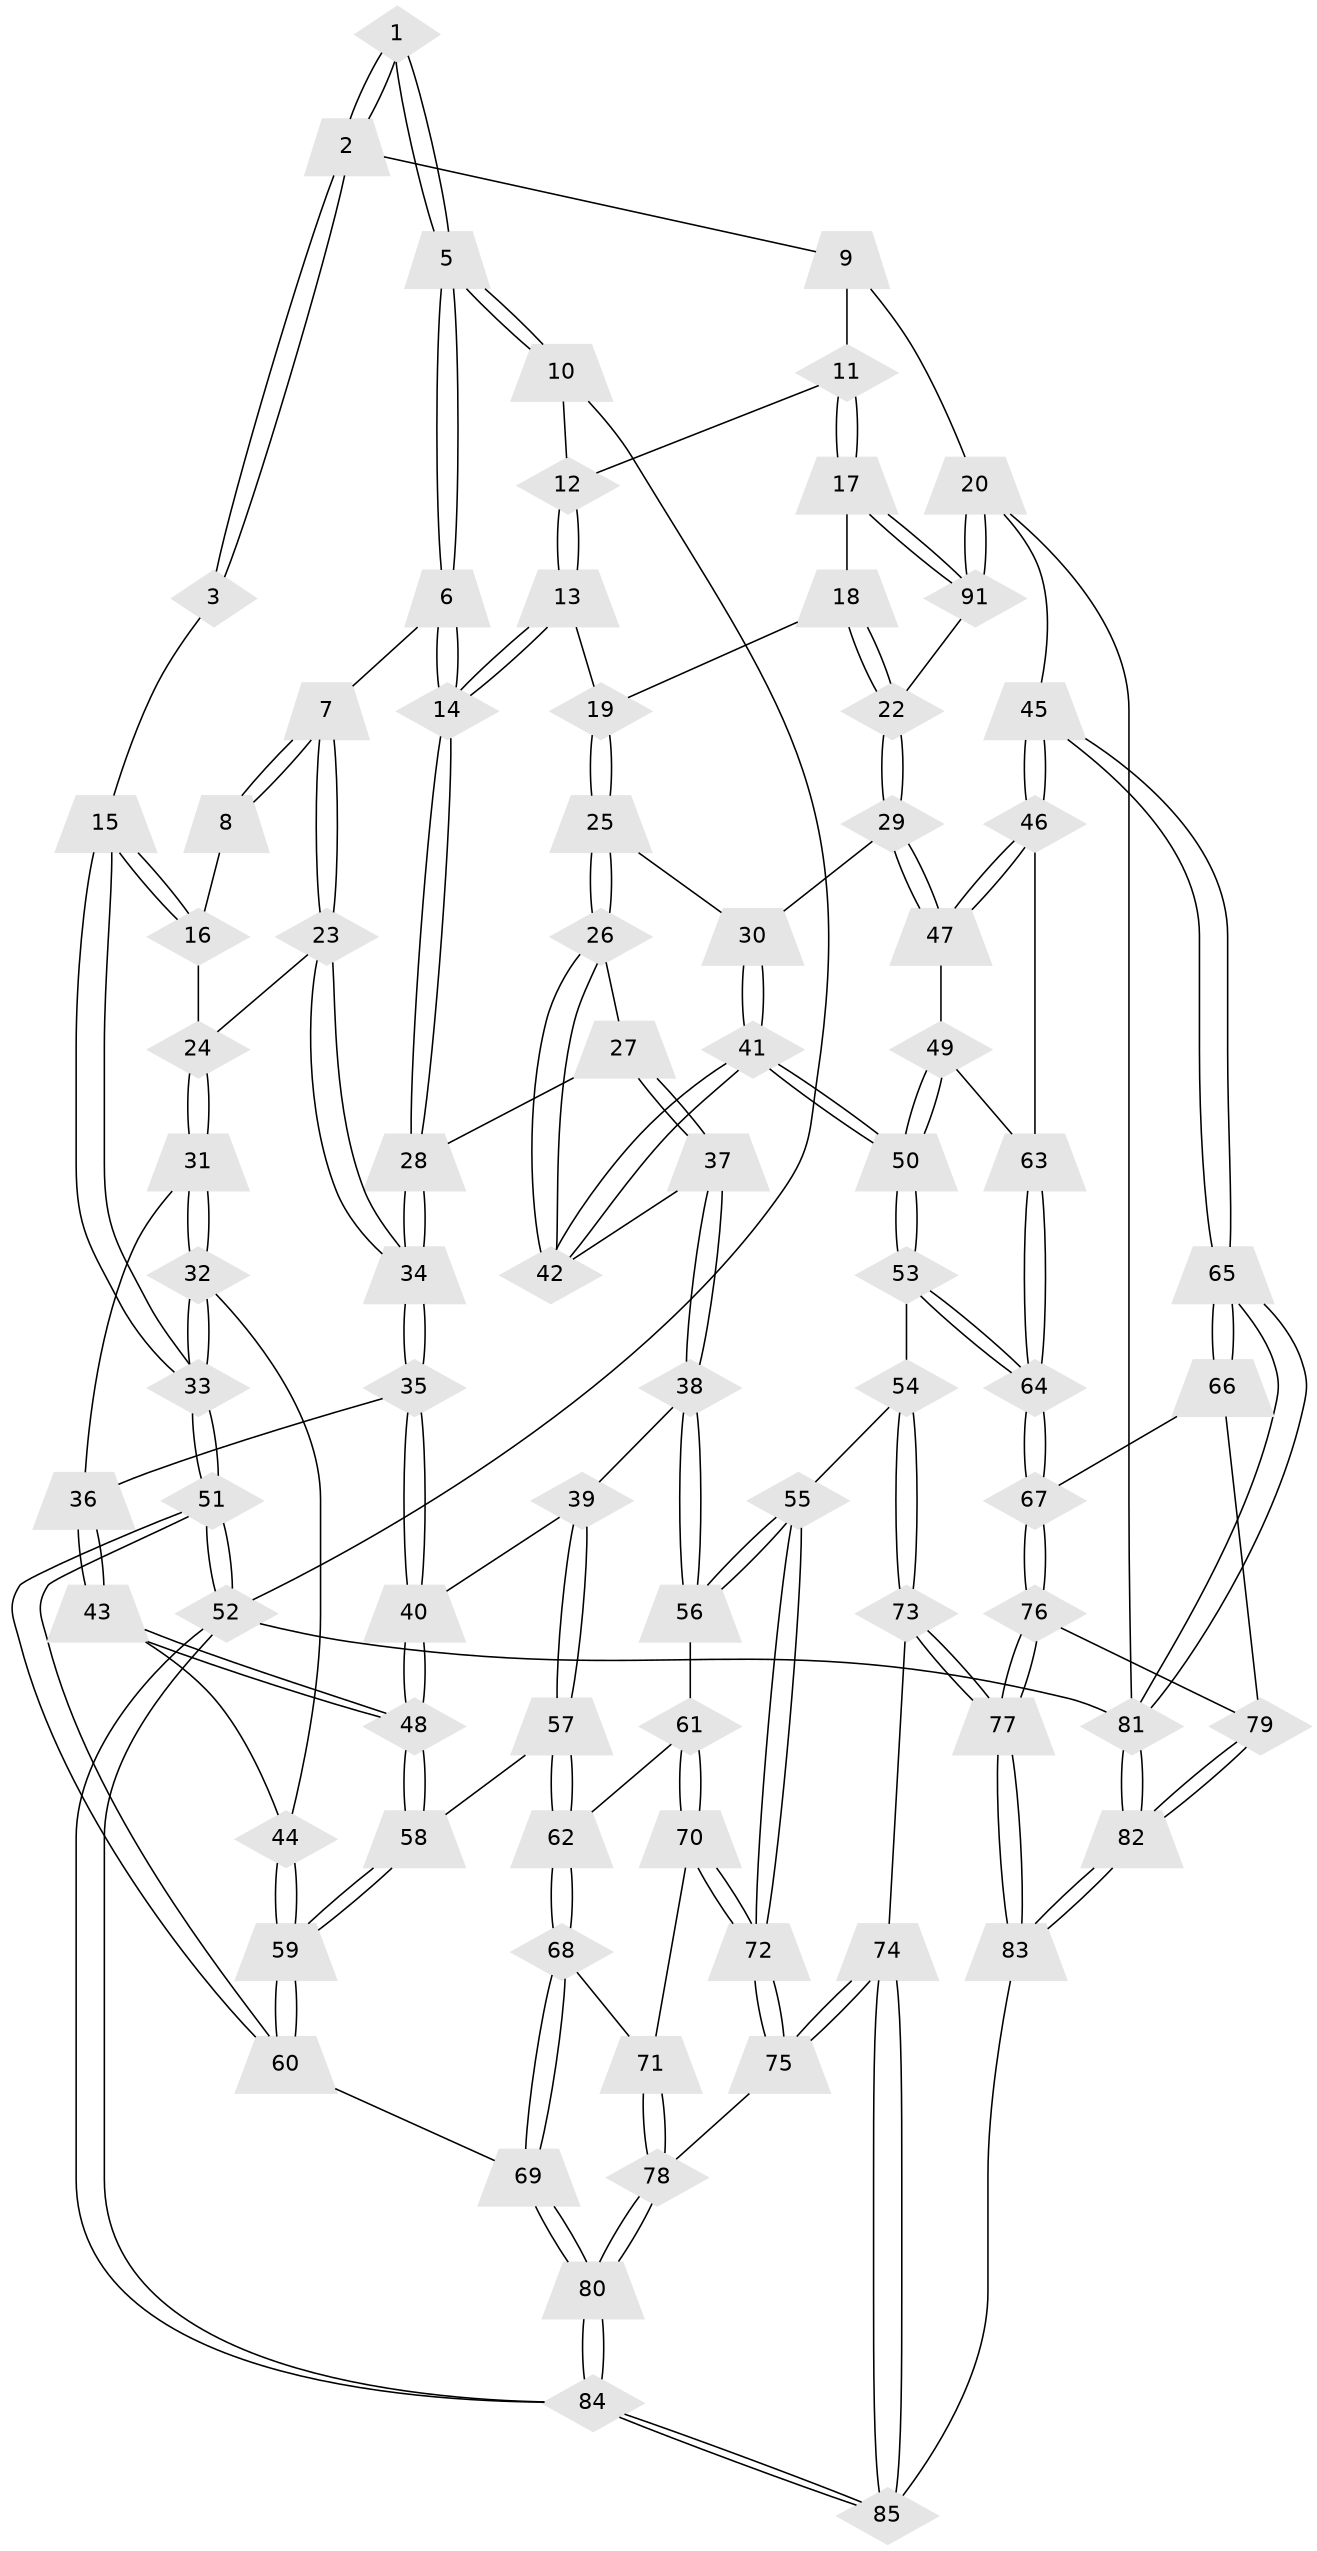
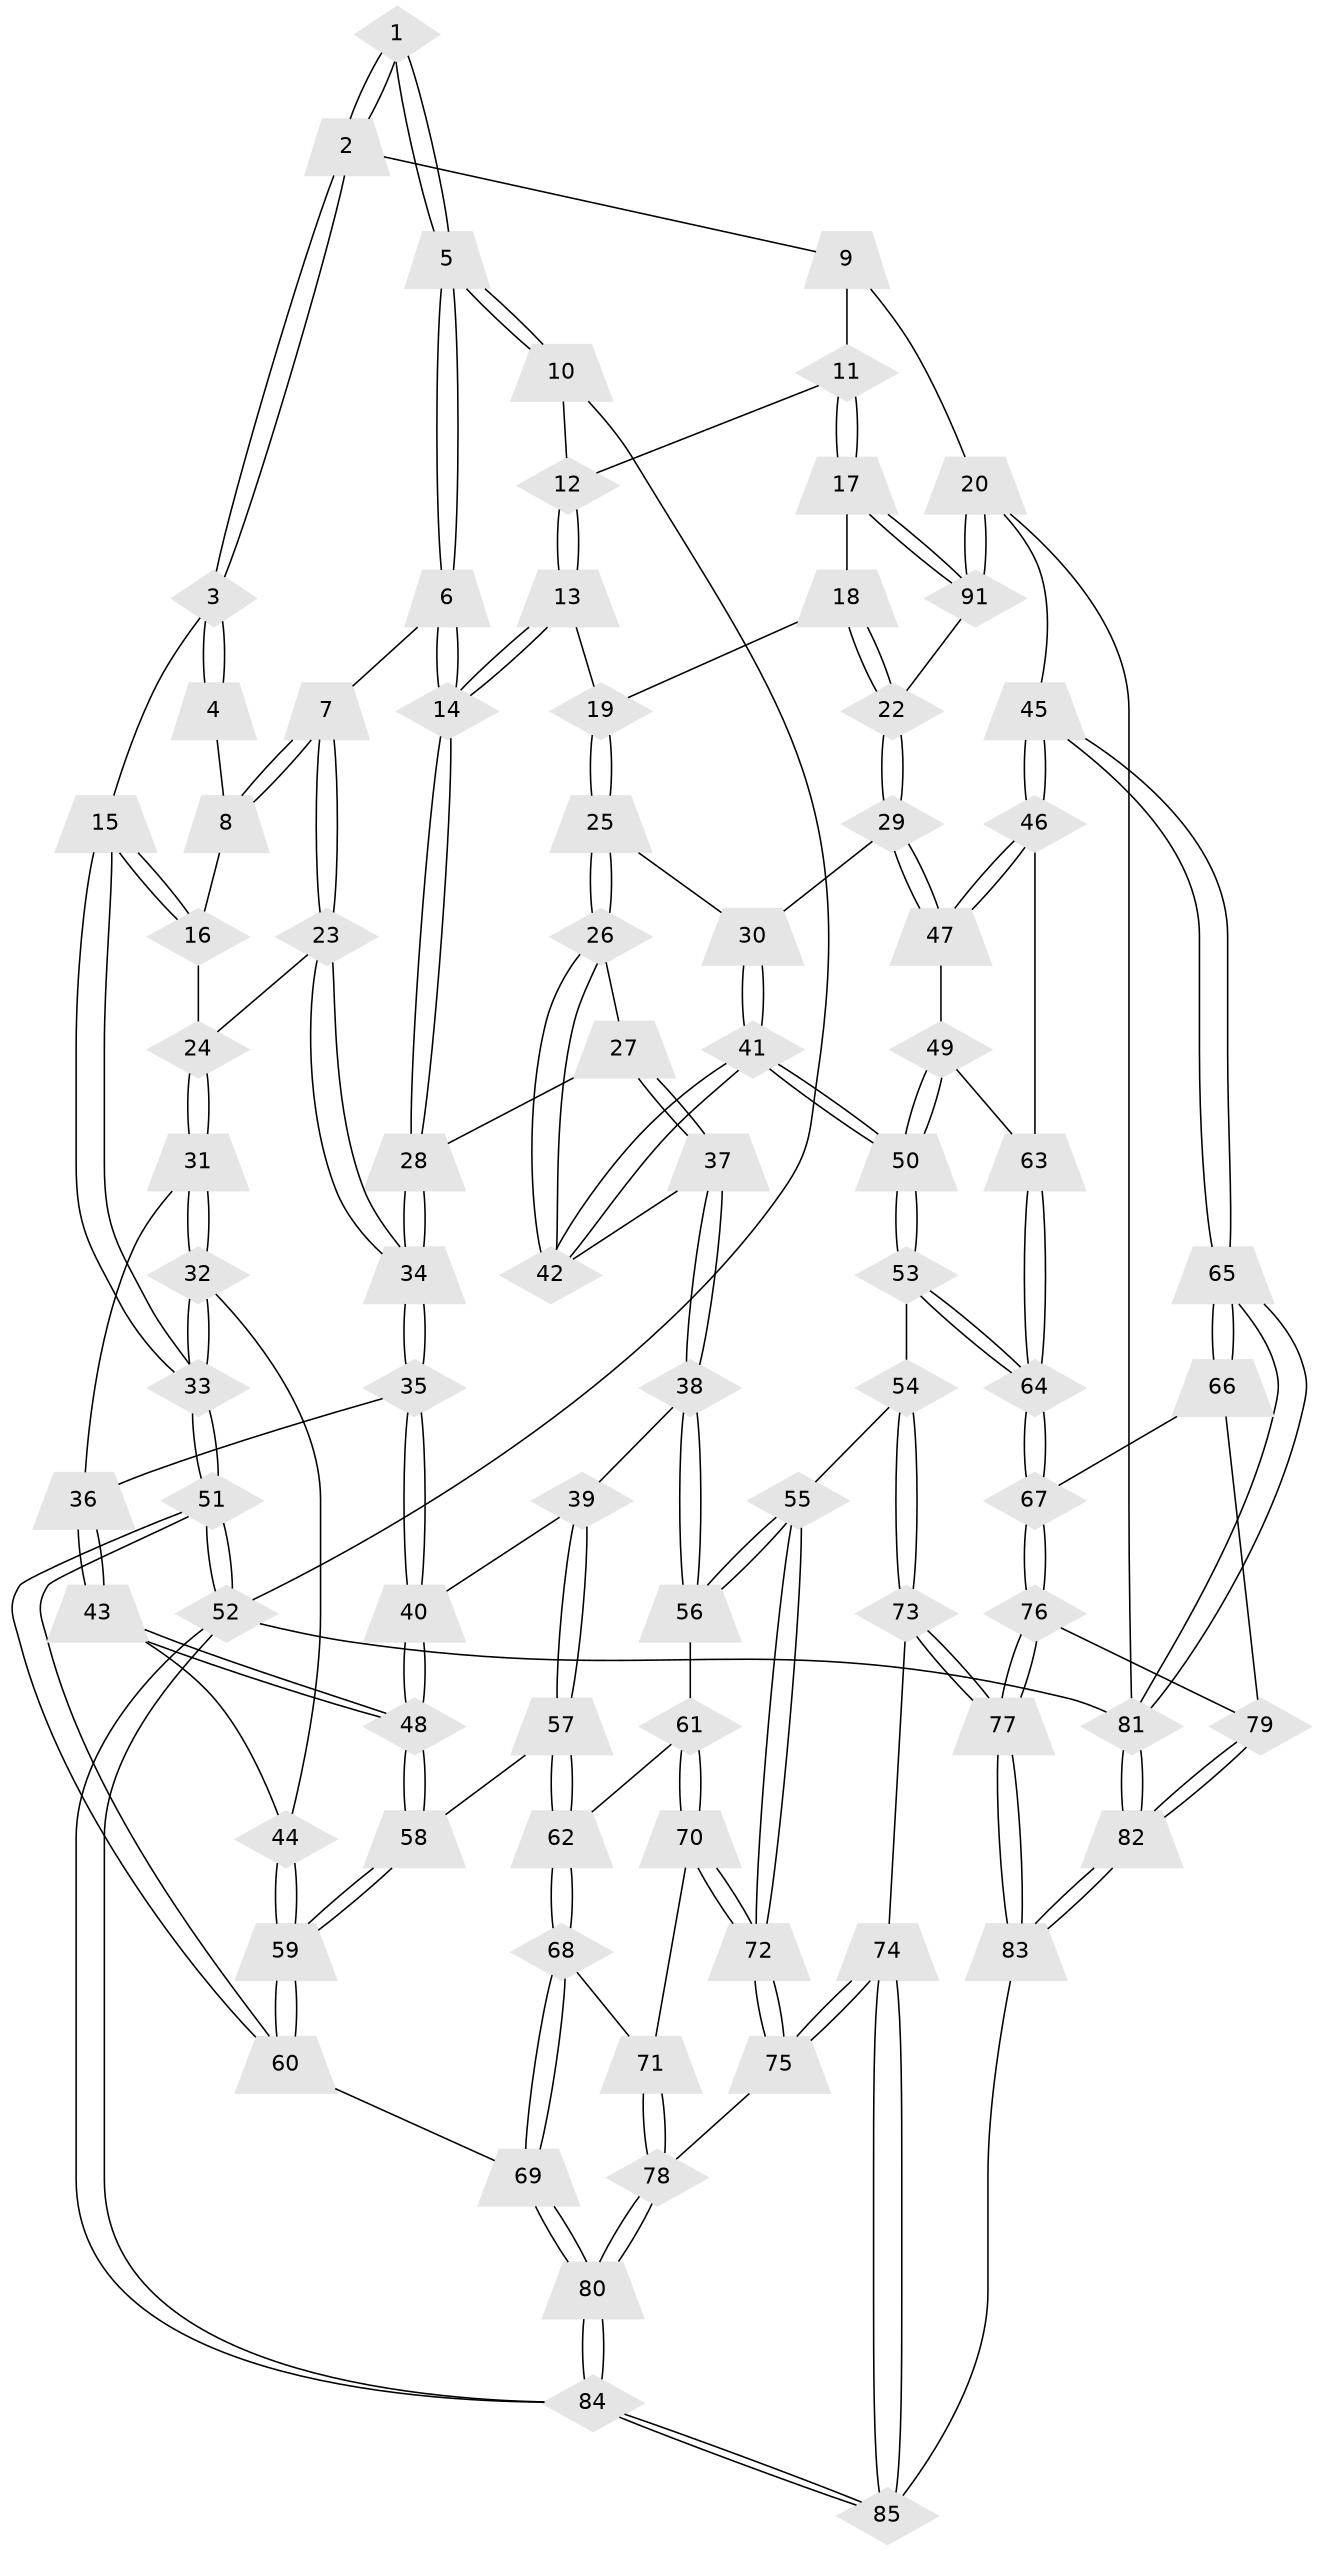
none -> (214, 711)
